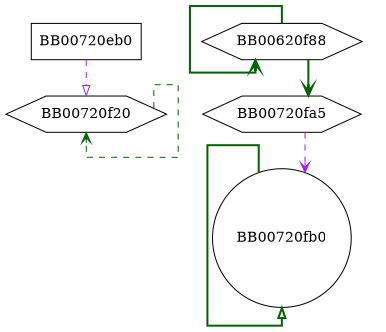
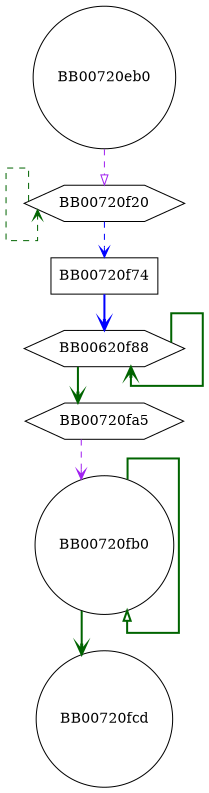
(86, 42) -> (104, 77)
none -> (104, 276)
none -> (104, 719)
